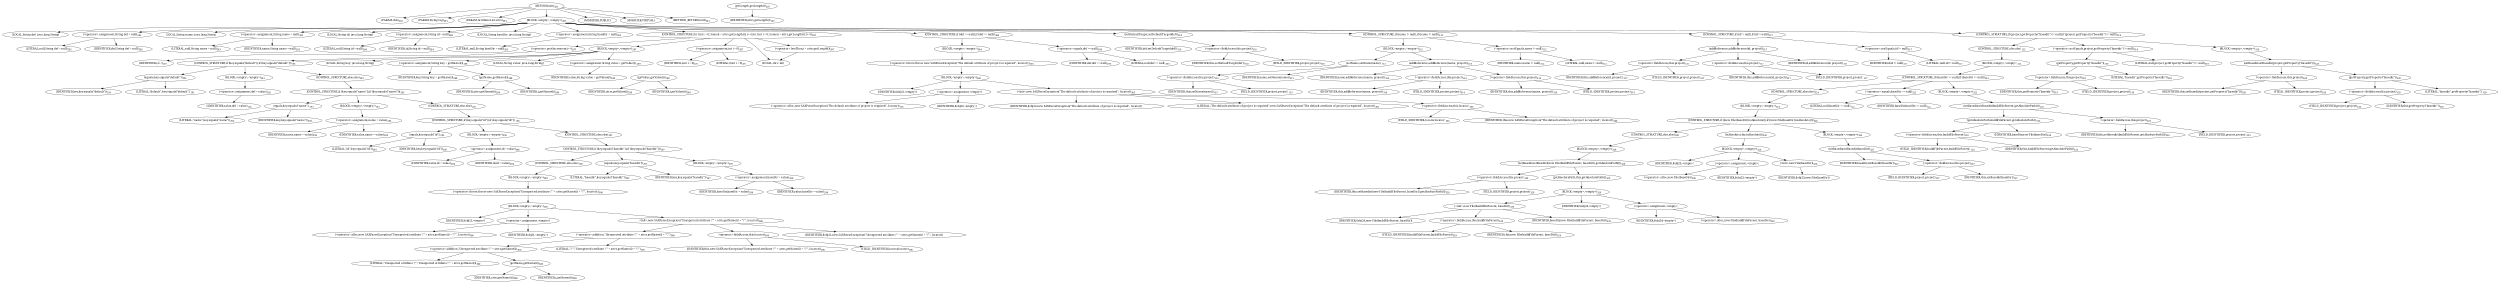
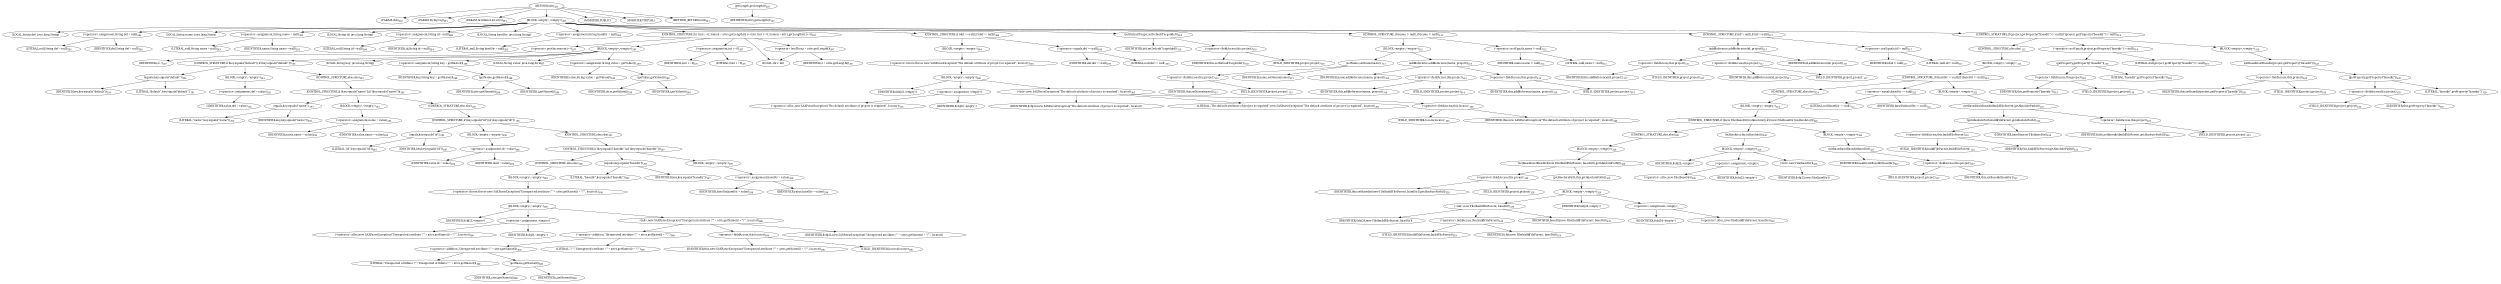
none -> (828, 63)
none -> (629, 70)
